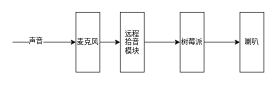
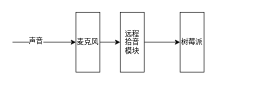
(234, 42) -> none
(252, 42) -> none
